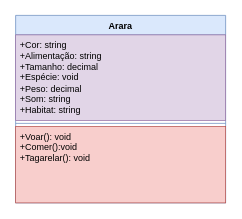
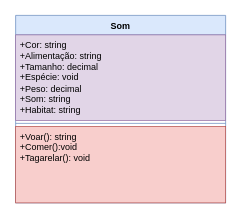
(120, 26) -> (120, 26)
(61, 148) -> (61, 148)
